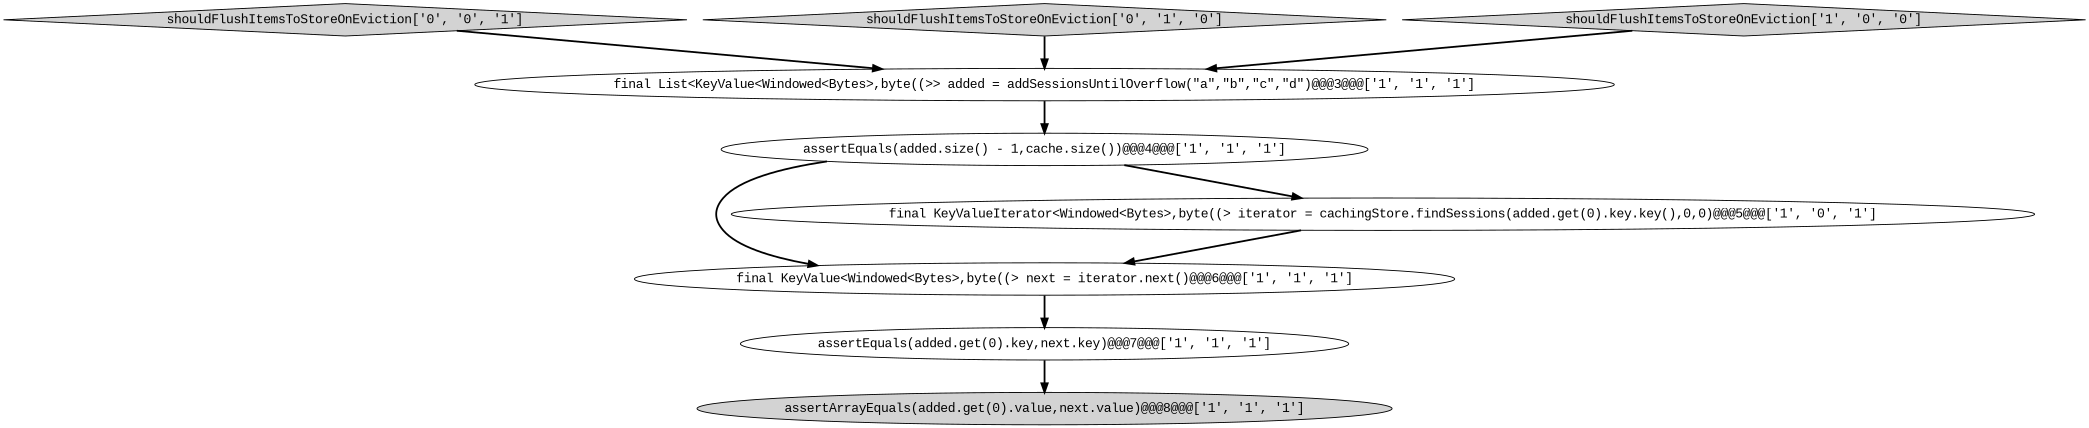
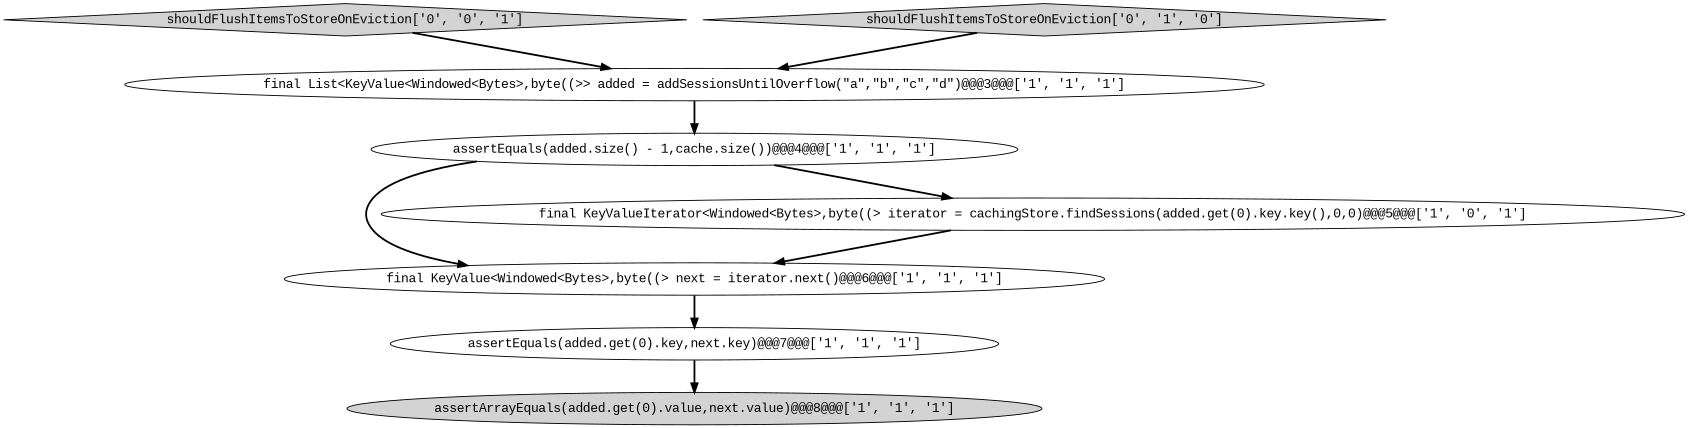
(1744, 20) -> none
